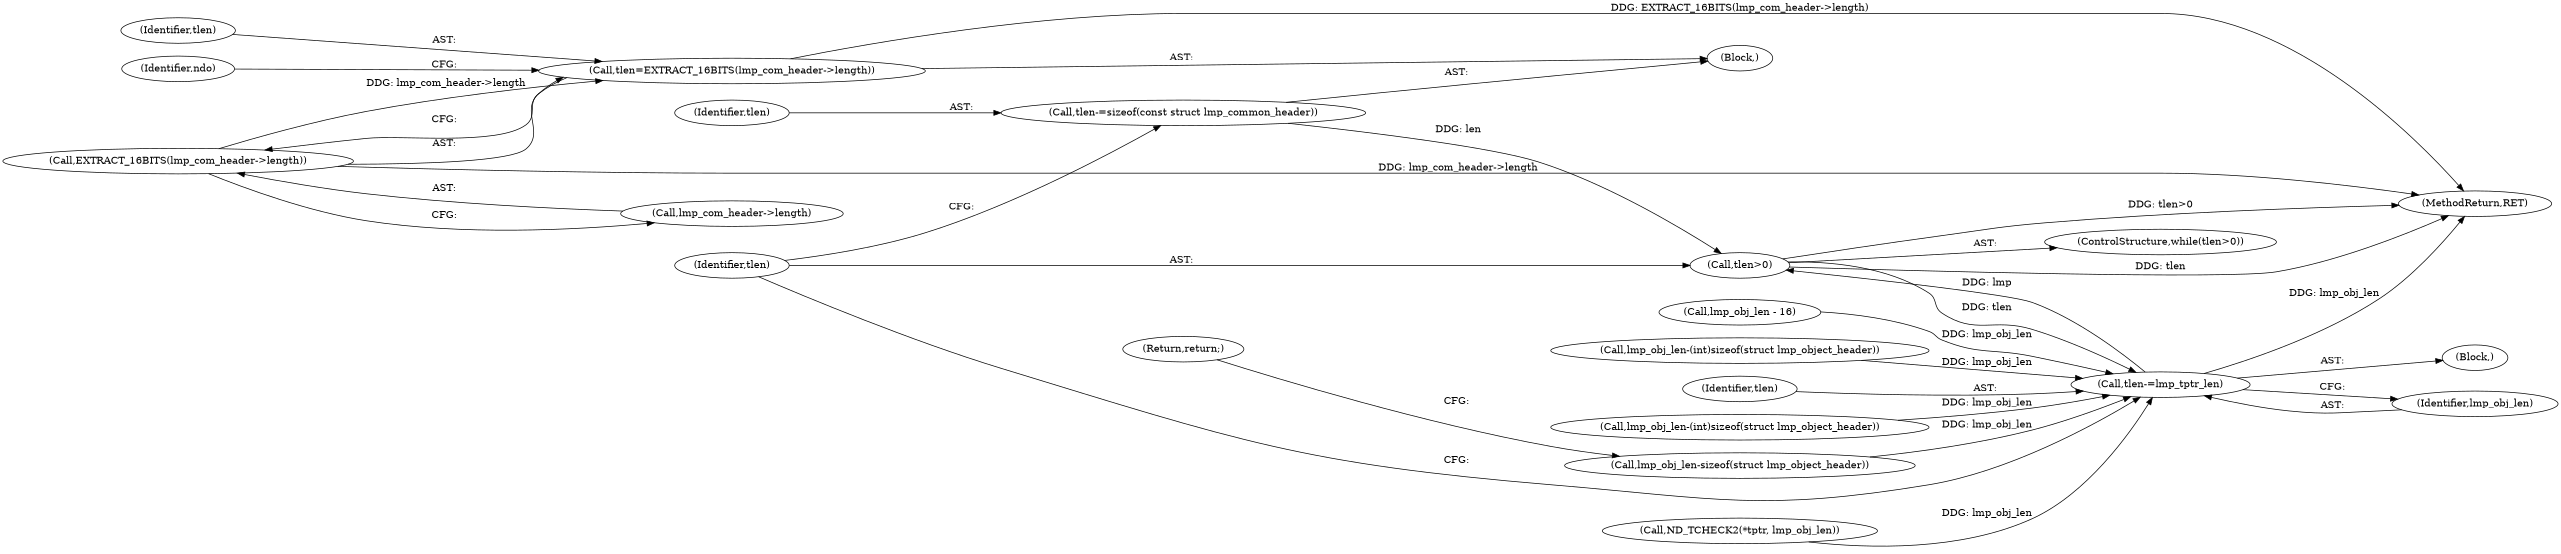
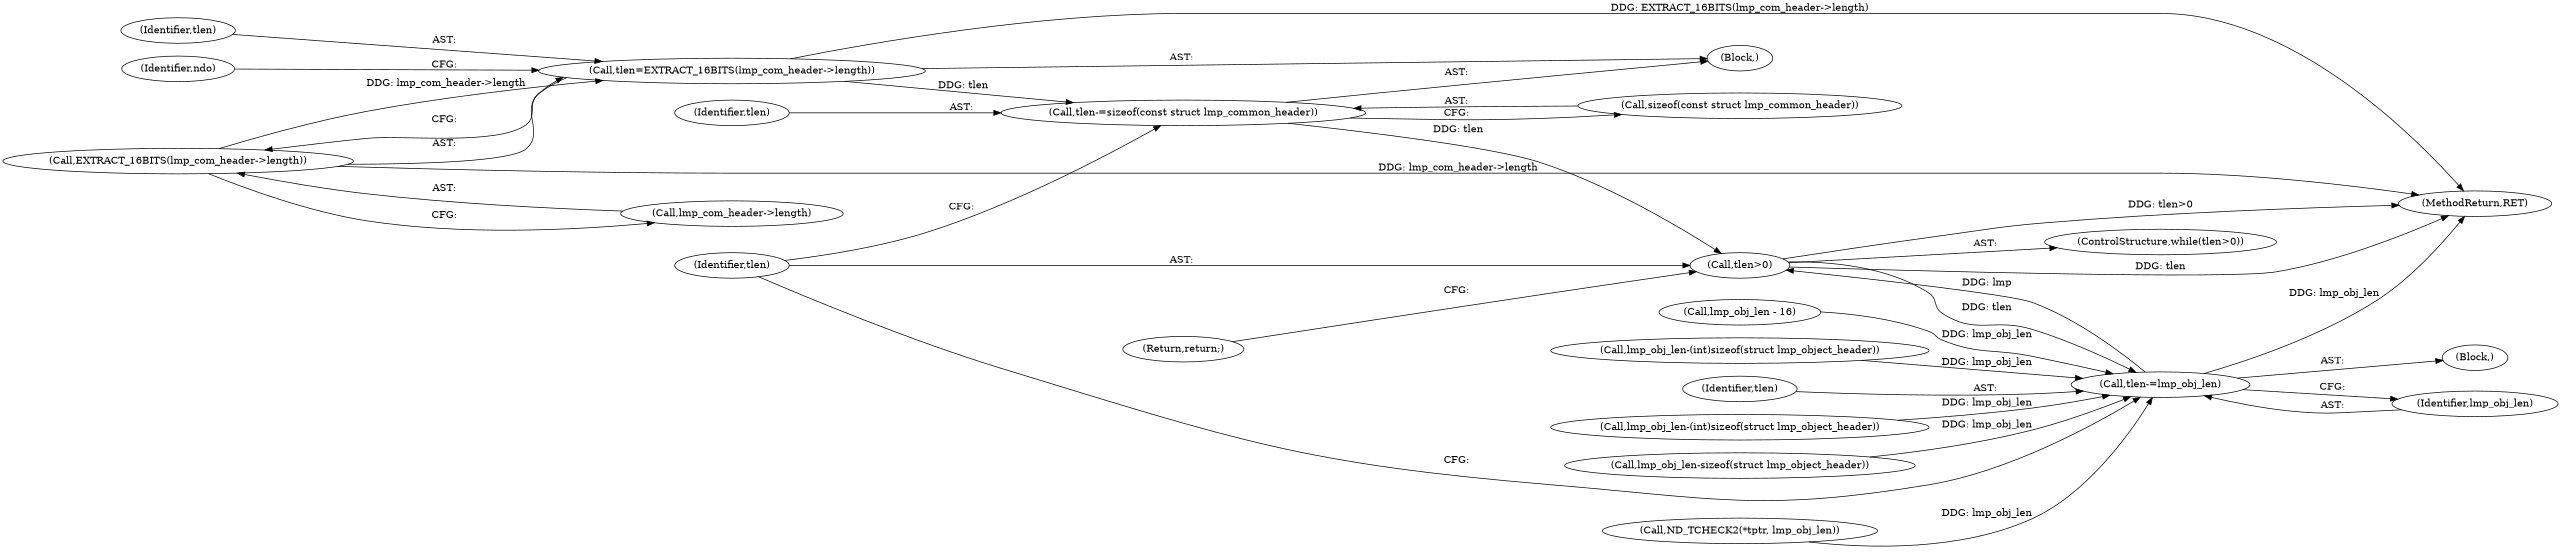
none -> (955, 92)
none -> (1740, 106)
(1458, 130) -> (1458, 130)
(2161, 385) -> (2161, 385)
(1413, 416) -> (1461, 307)
